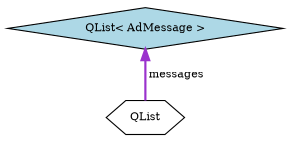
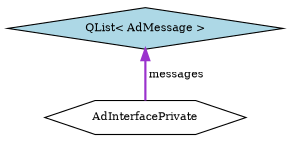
(145, 118) -> (145, 118)
